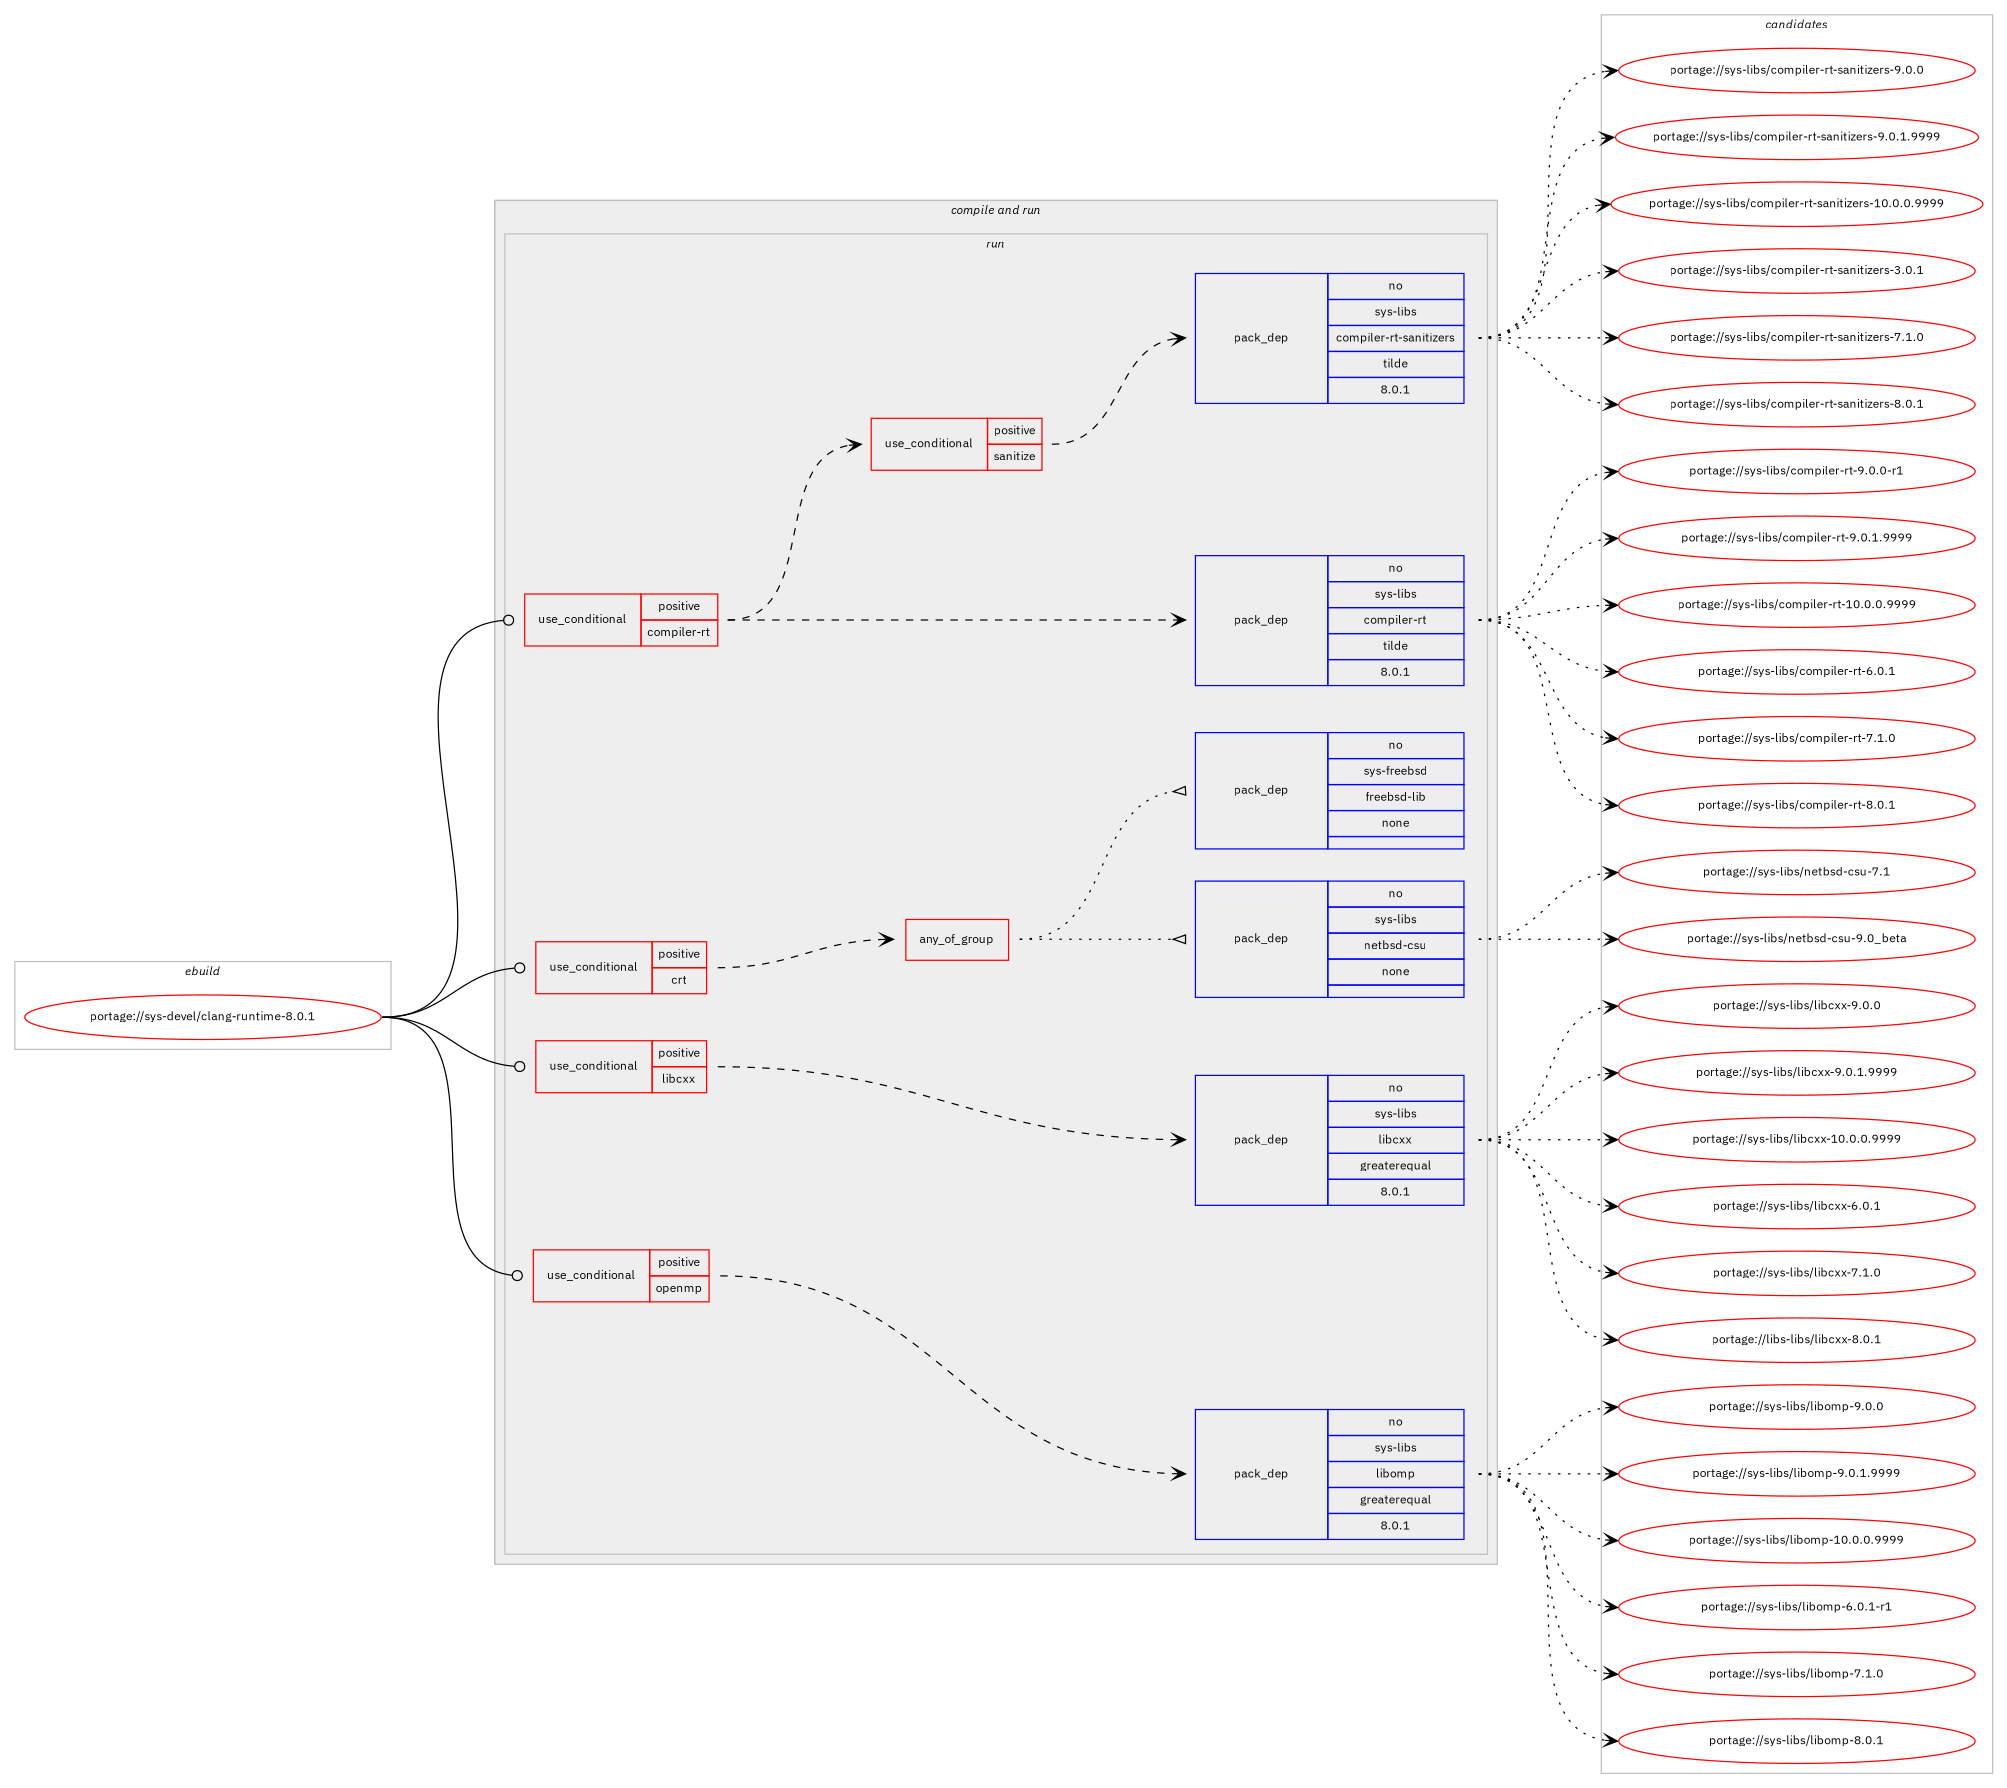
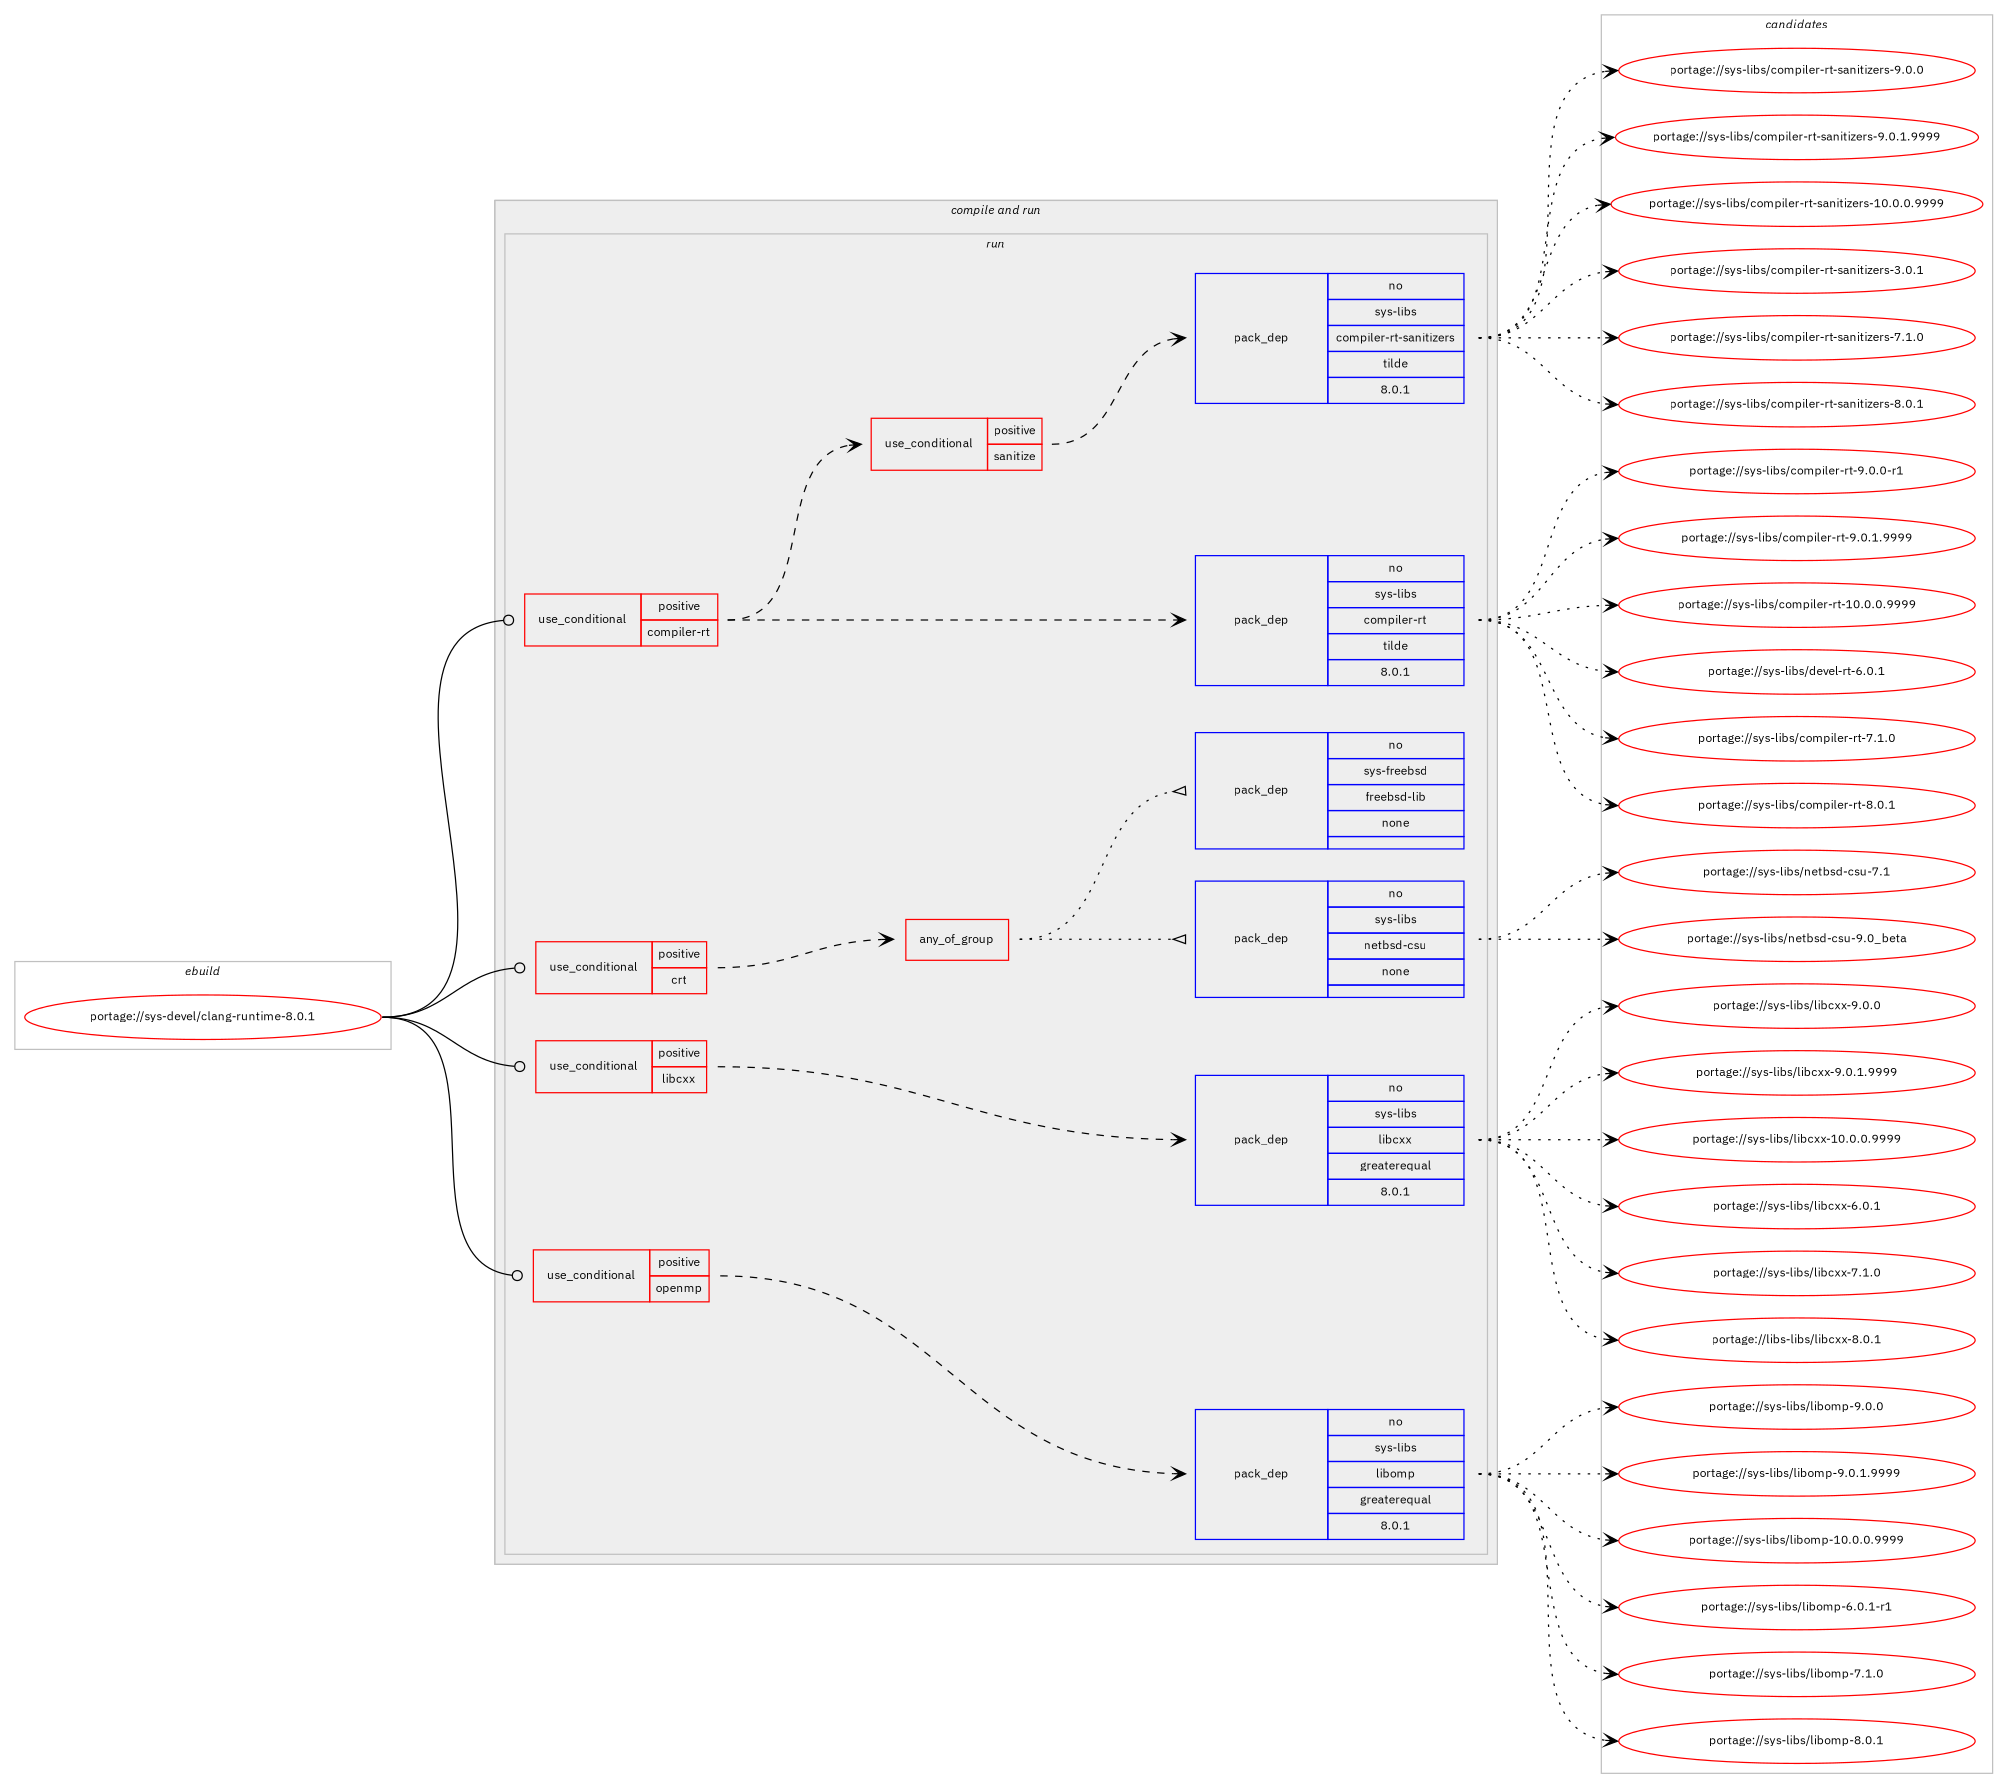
(1797, 672) -> (1797, 672)
